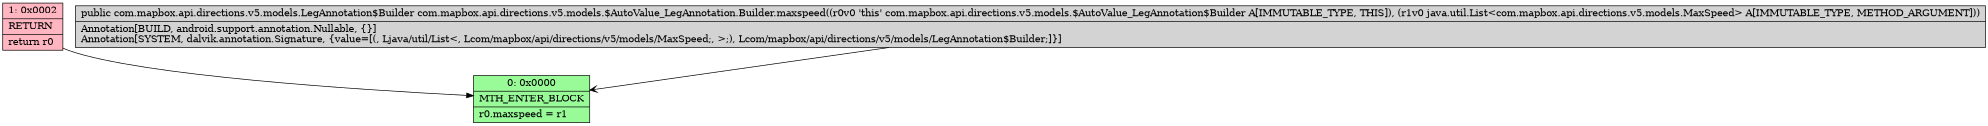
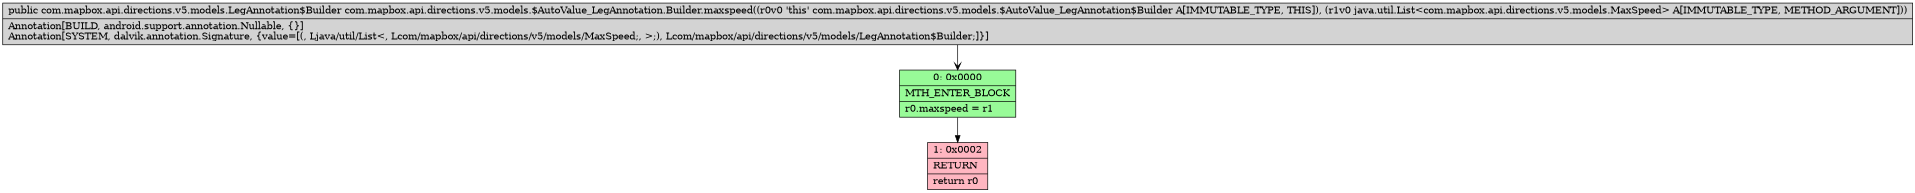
(263, 81) -> (958, 126)
